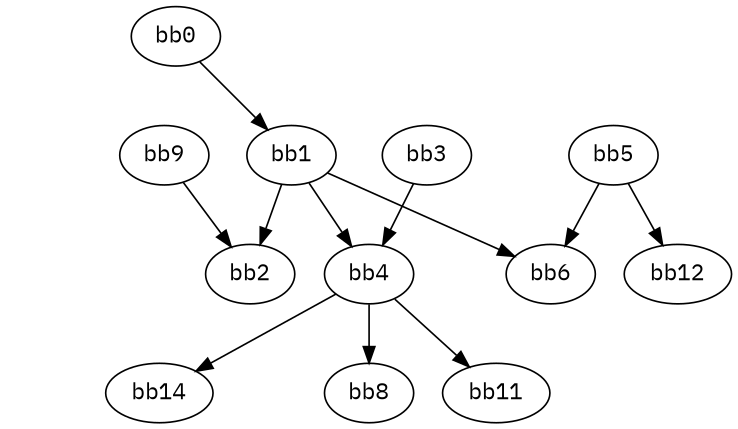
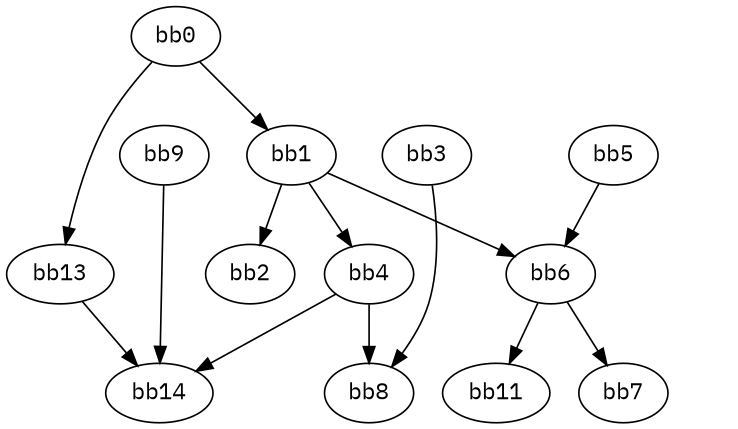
(202, 208) -> (162, 266)
(397, 216) -> (435, 273)
none -> (60, 274)
(678, 274) -> none
(426, 327) -> (527, 326)
none -> (623, 393)
